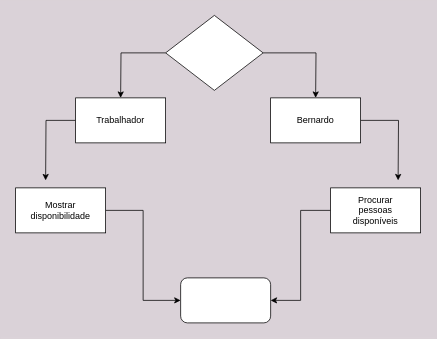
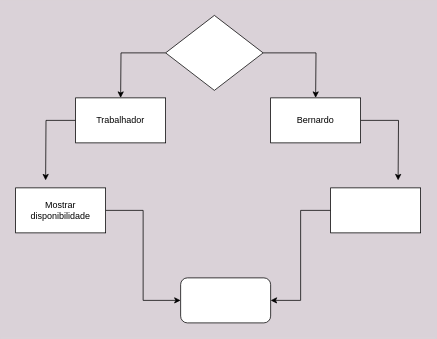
(375, 210) -> none
